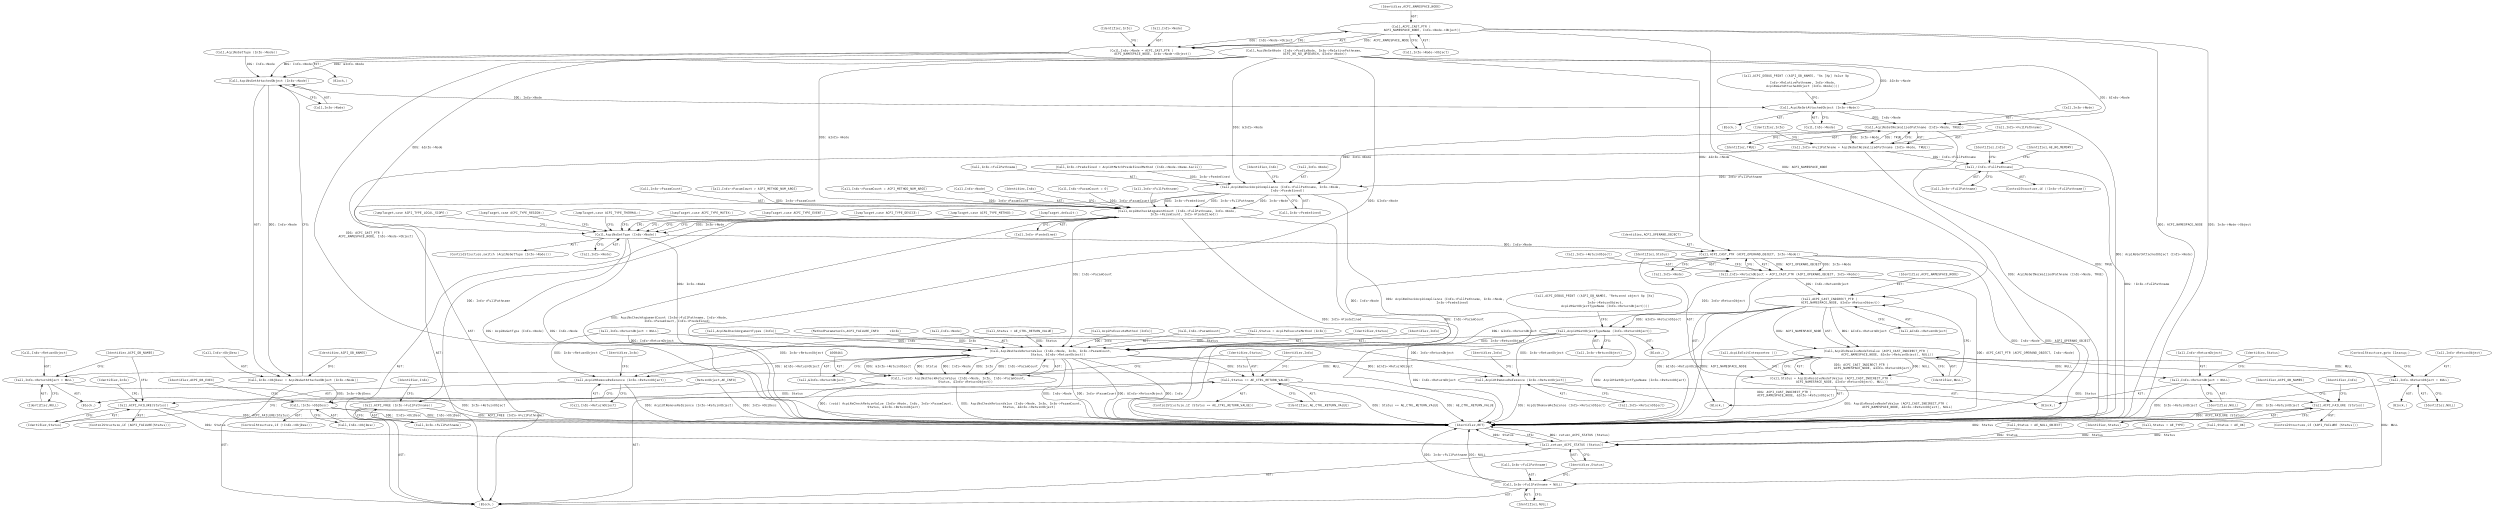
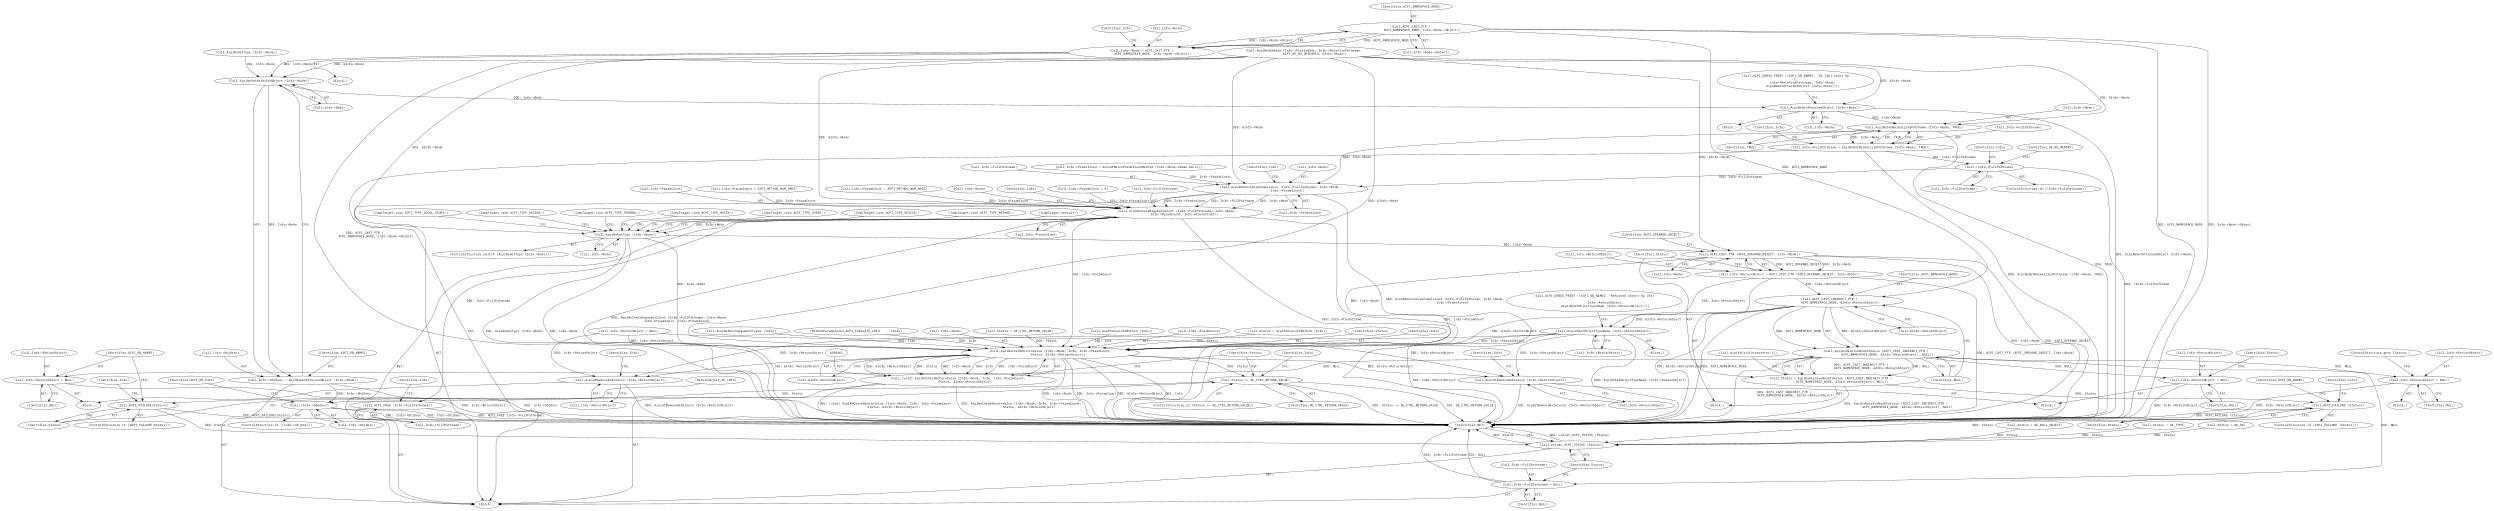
(856, 331) -> (856, 331)
(1234, 393) -> (1216, 390)
(1076, 424) -> (803, 420)
